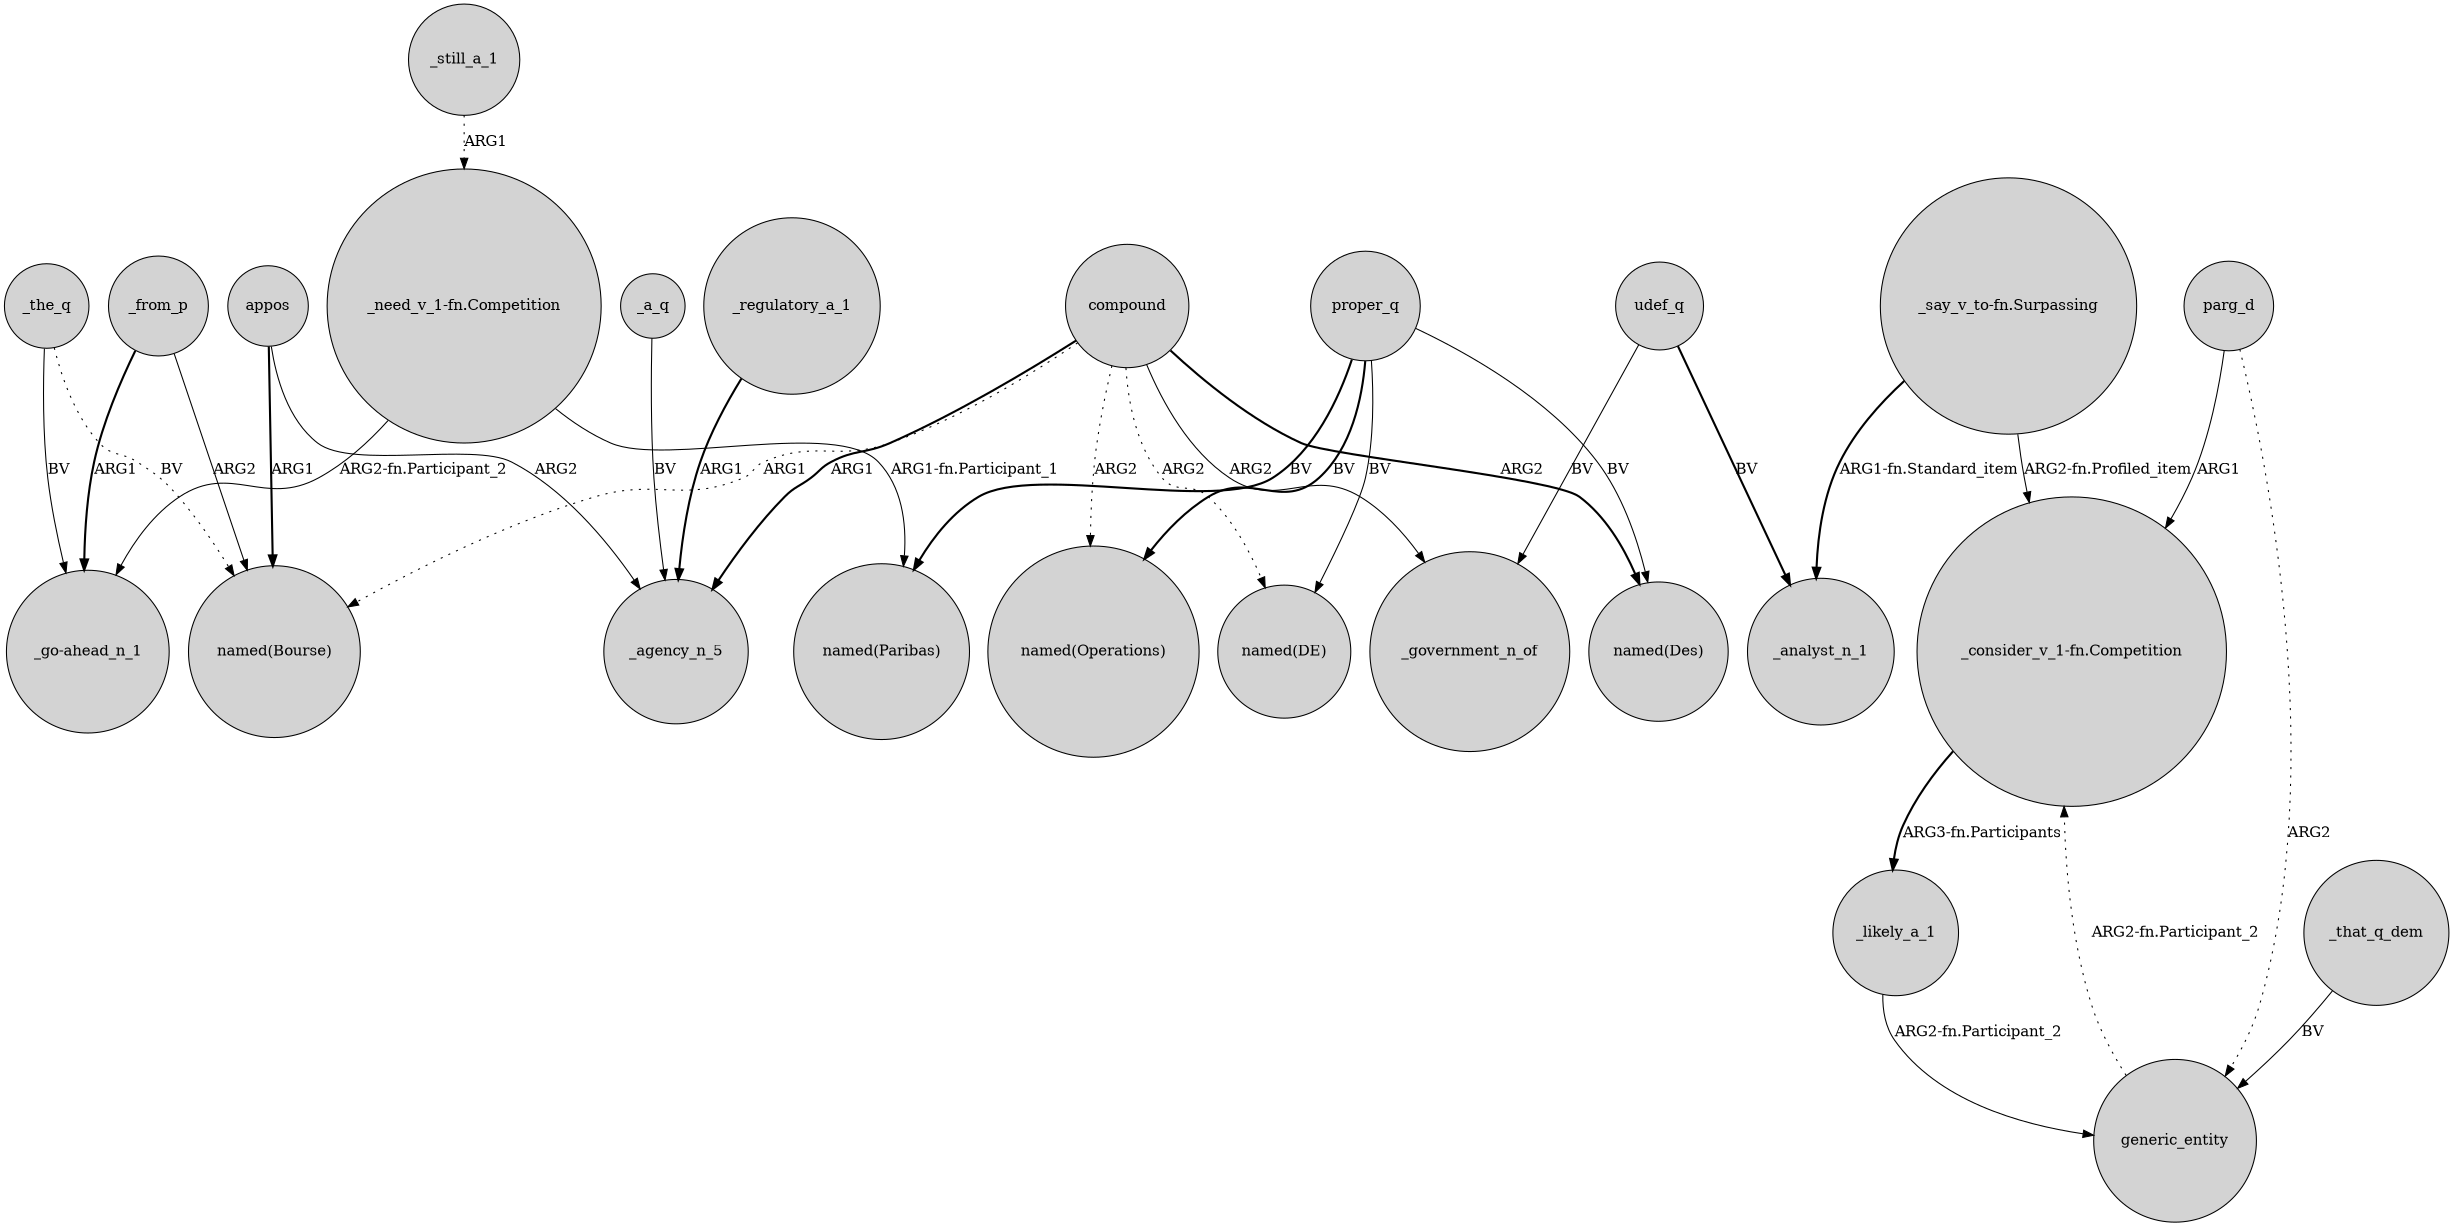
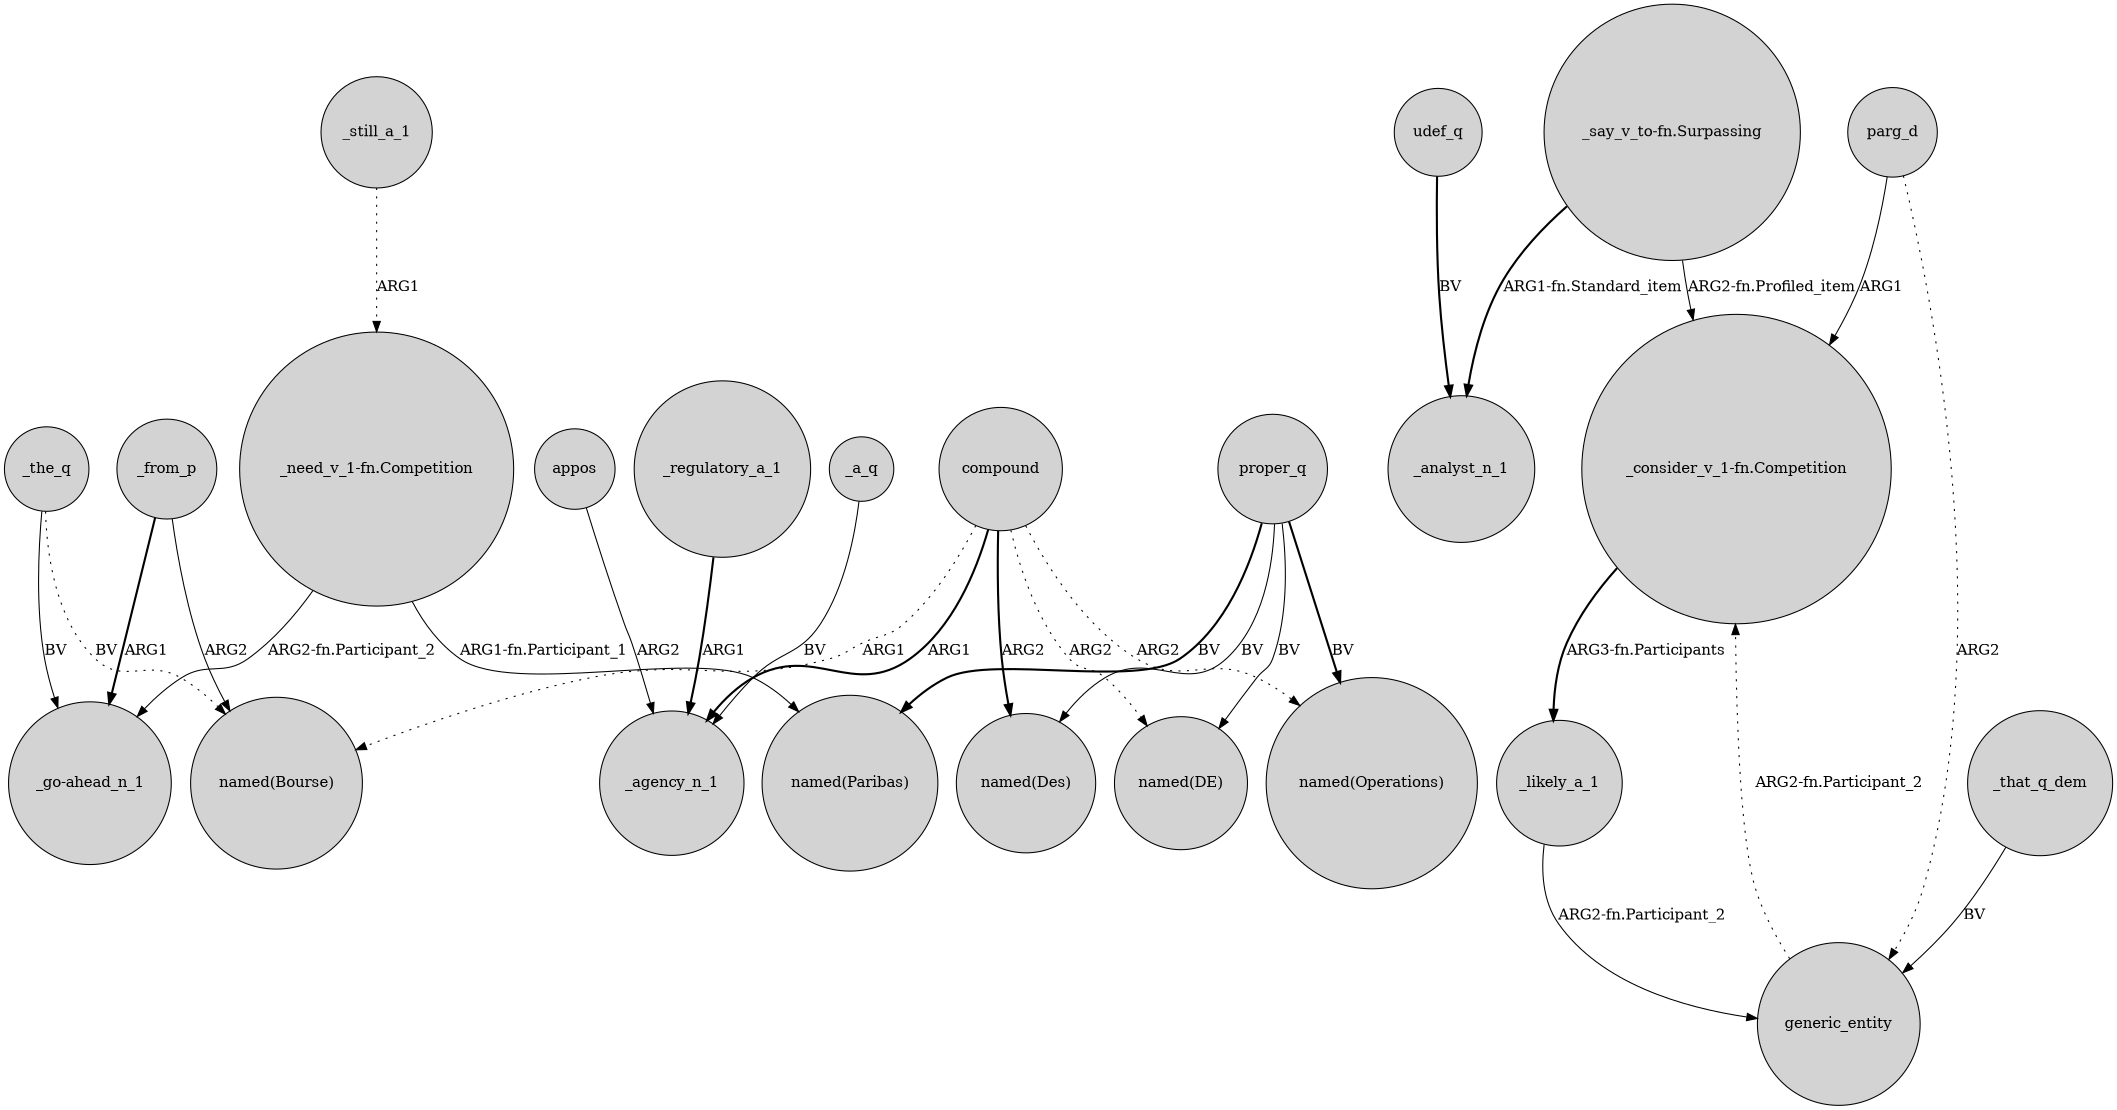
(271, 451) -> none
(676, 652) -> (672, 783)
(1470, 652) -> none
